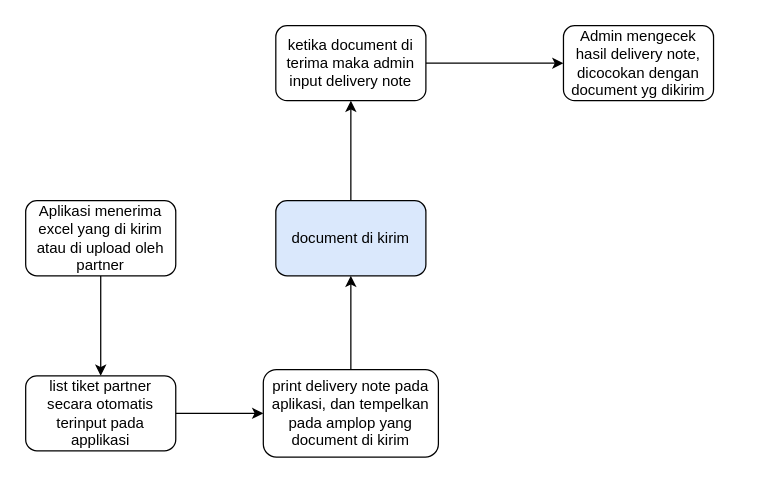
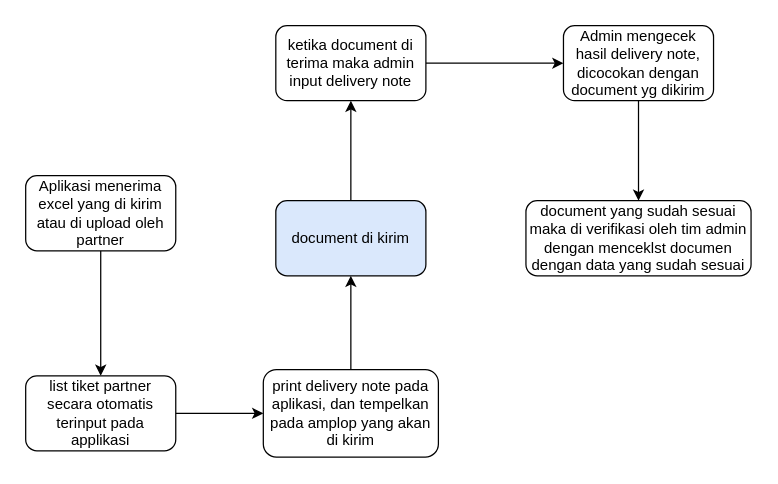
none -> (638, 147)
(101, 238) -> (101, 213)
none -> (638, 238)
(351, 413) -> (351, 413)
